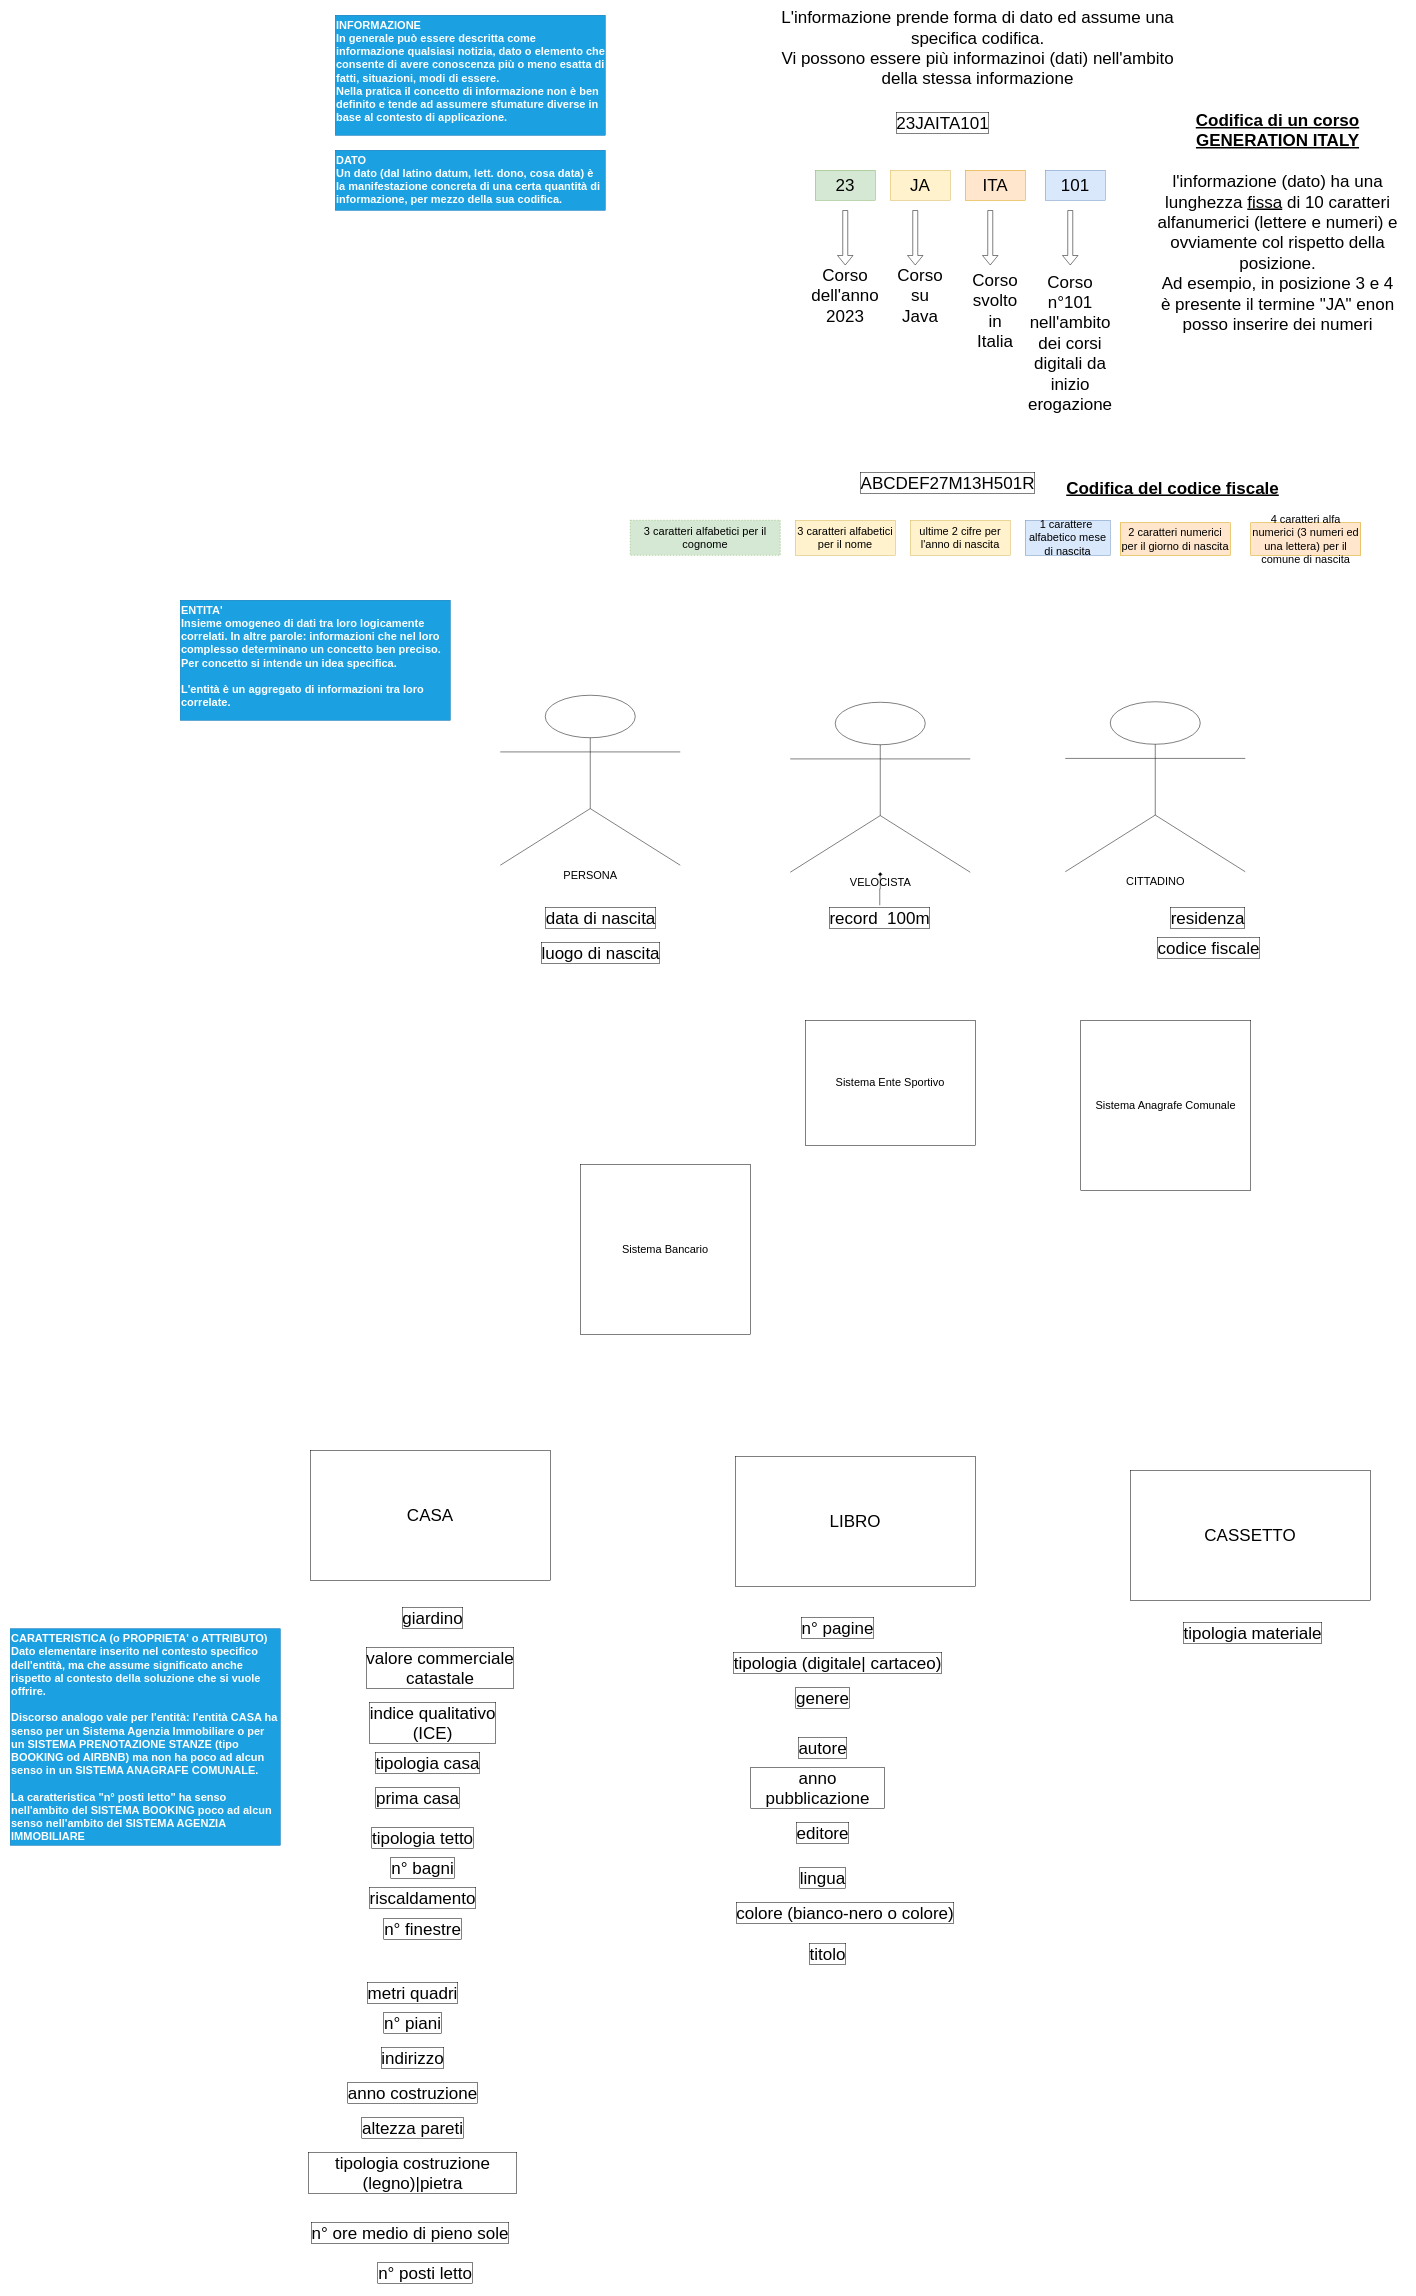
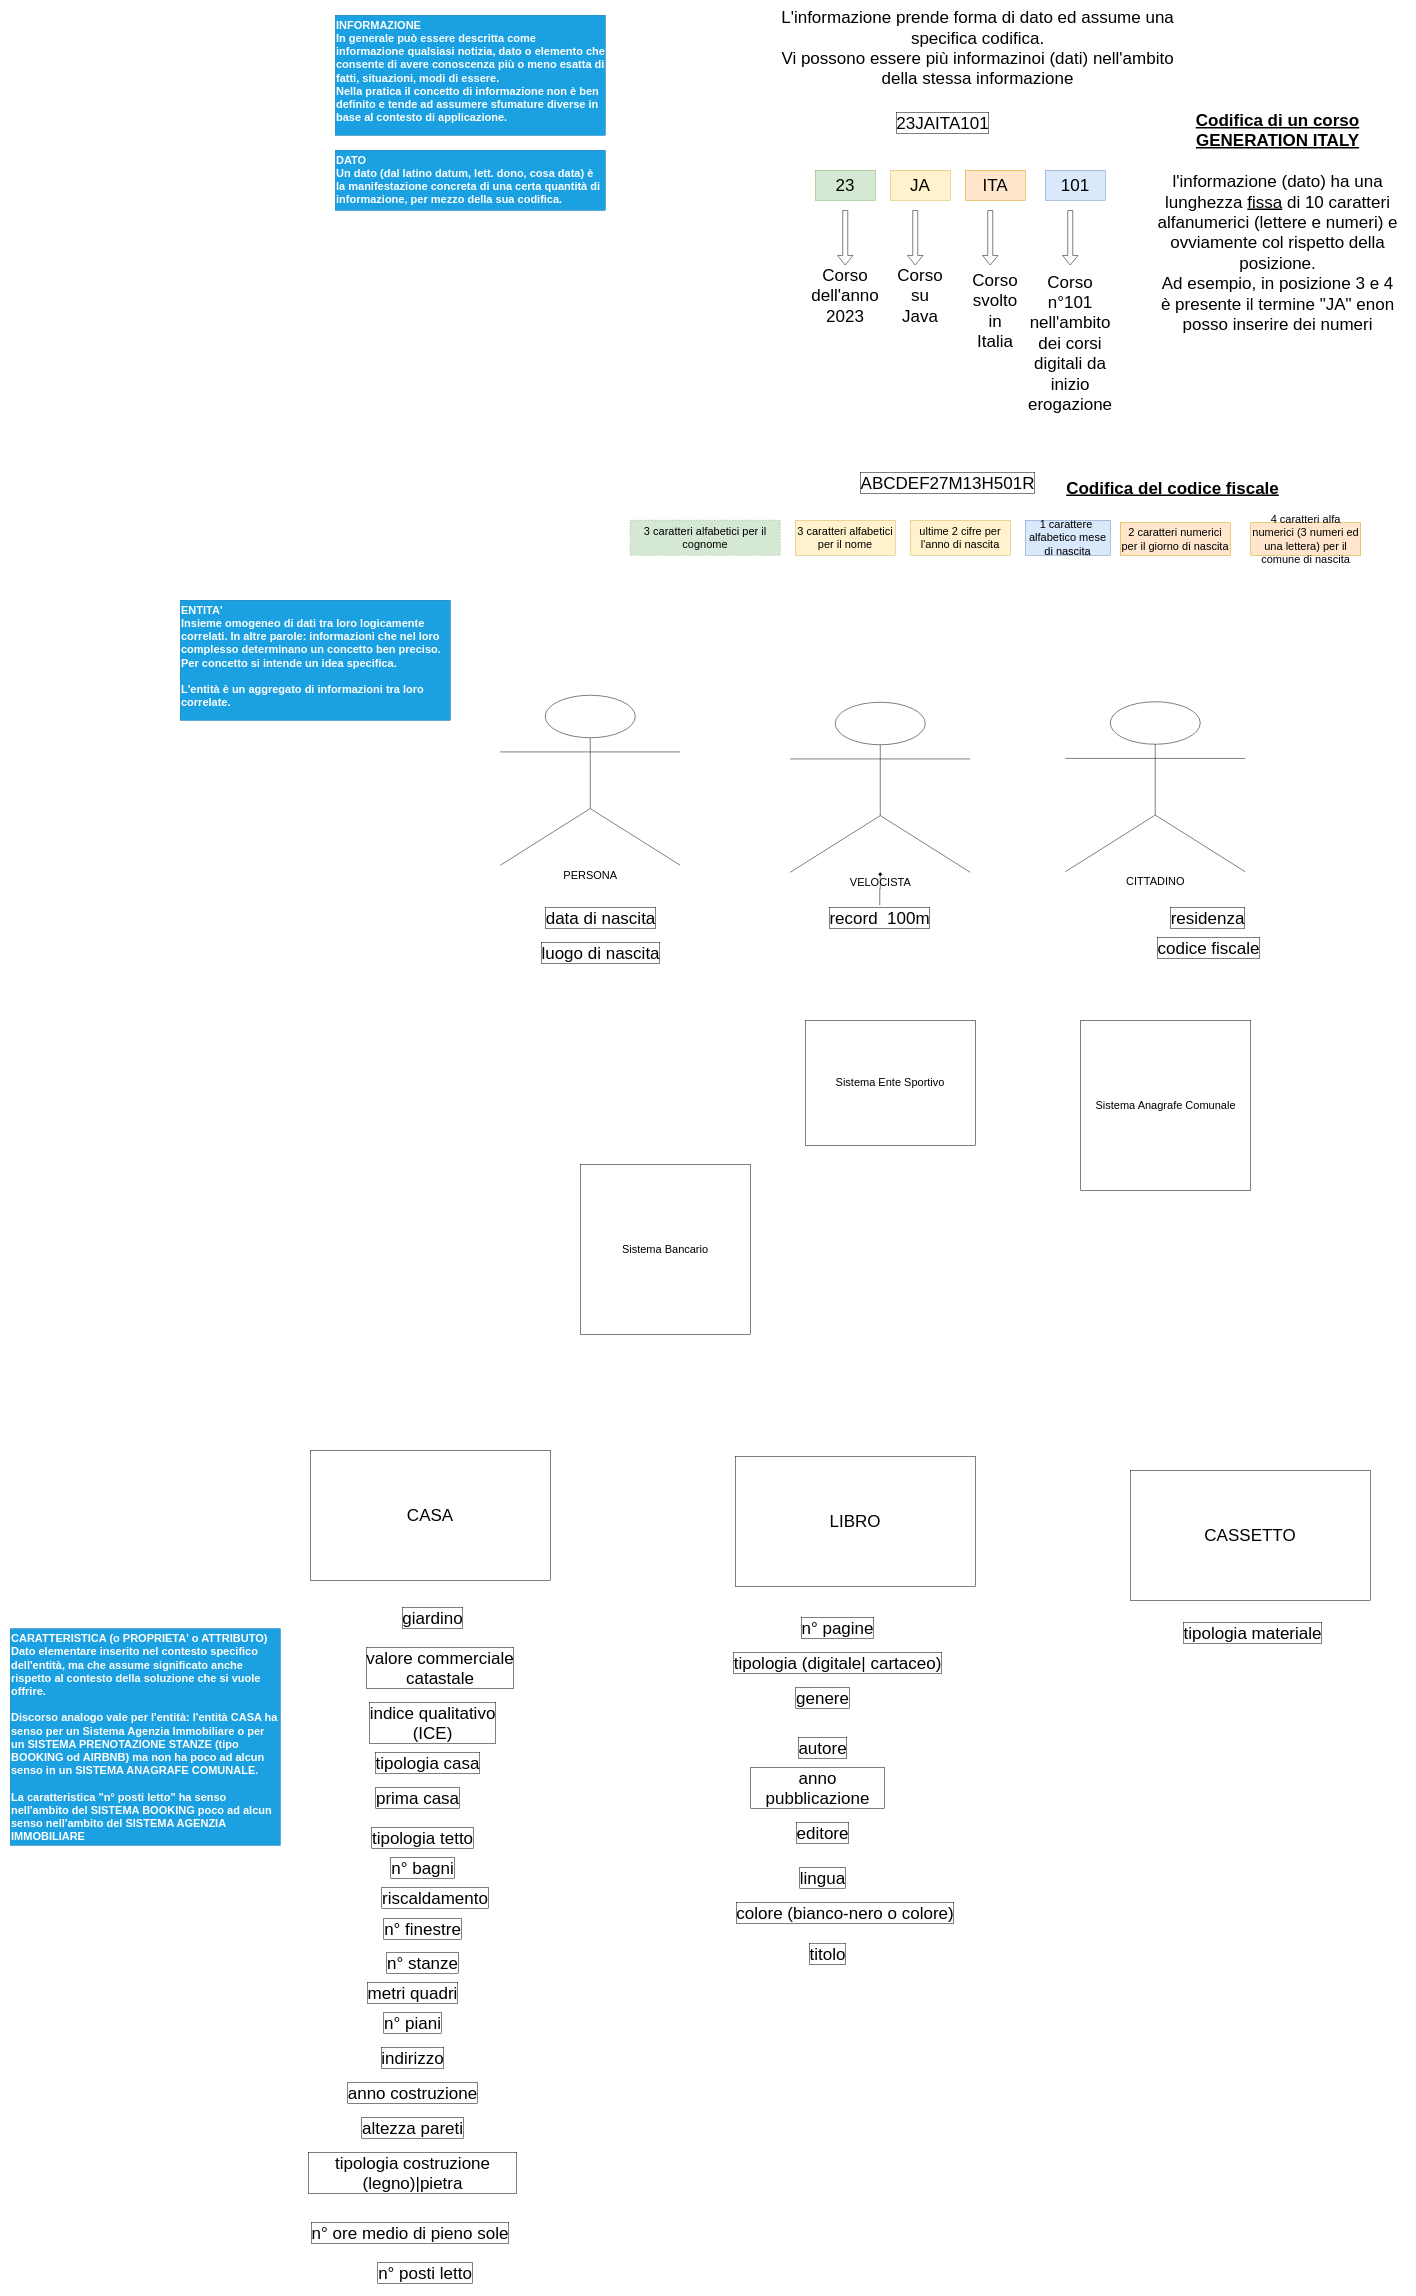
(423, 1898) -> (435, 1898)
none -> (423, 1963)
